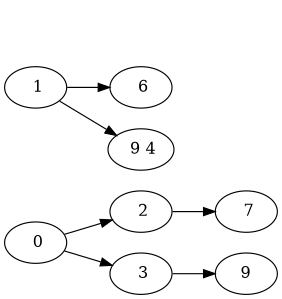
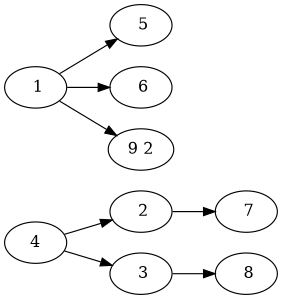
none -> (141, 25)
(141, 150) -> (141, 150)
(36, 243) -> (36, 243)
(246, 274) -> (246, 274)
